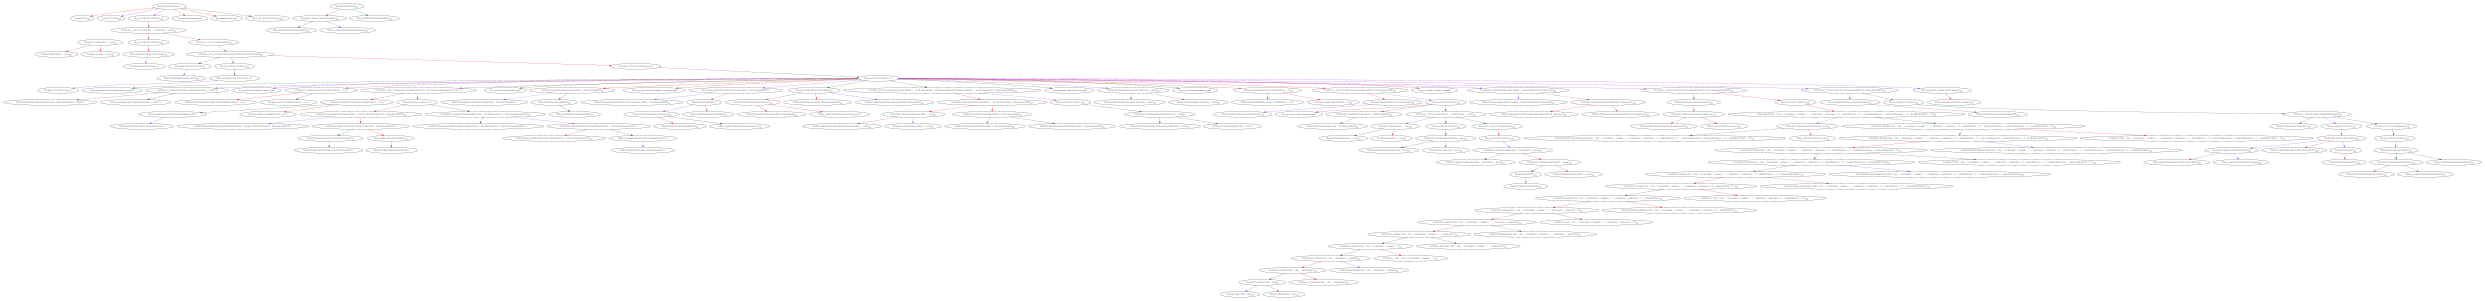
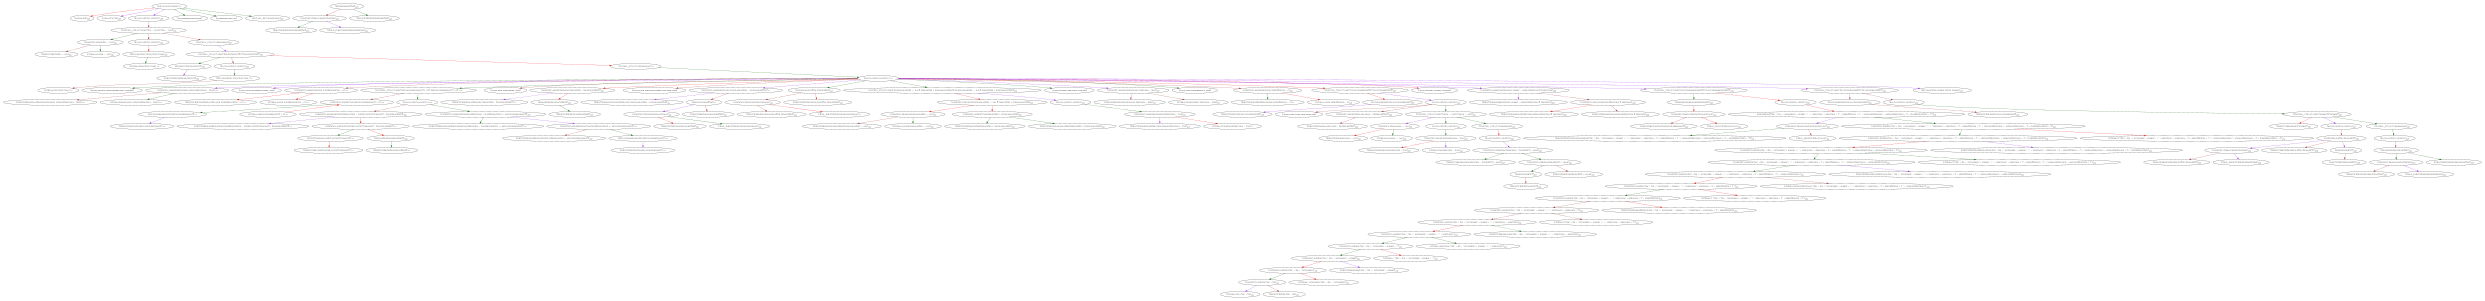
(179, 12) -> (179, 12)
(197, 12) -> (197, 12)
none -> (125, 36)
(100, 48) -> (100, 48)
(147, 60) -> (147, 60)
(146, 84) -> (146, 84)
(305, 96) -> (305, 96)
(894, 102) -> none
(1954, 102) -> none
(312, 108) -> (311, 109)
(913, 120) -> (913, 120)
(989, 120) -> (989, 120)
(1160, 120) -> (1160, 120)
(1196, 120) -> (1196, 120)
(2306, 120) -> (2306, 120)
(1370, 132) -> (1370, 132)
(1394, 132) -> (1394, 132)
(1418, 144) -> (1418, 144)
(1446, 144) -> (1446, 144)
(1530, 156) -> (1530, 156)
